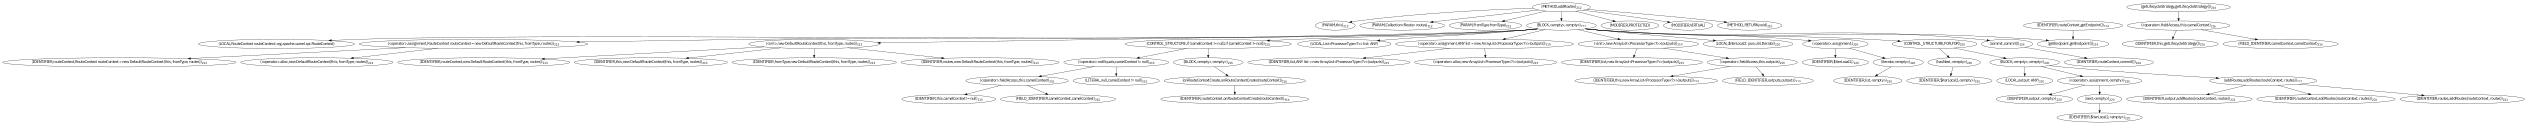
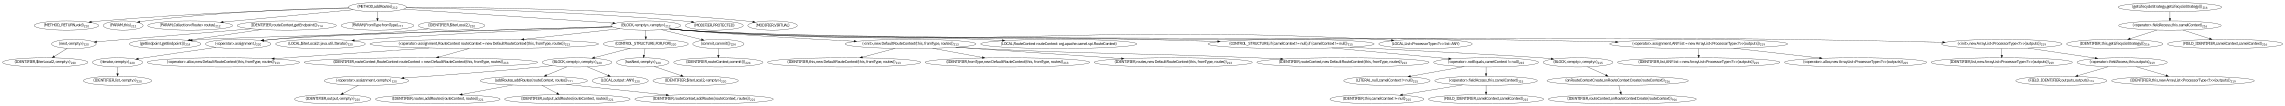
(1835, 52) -> (346, 35)
(2100, 89) -> (174, 35)
